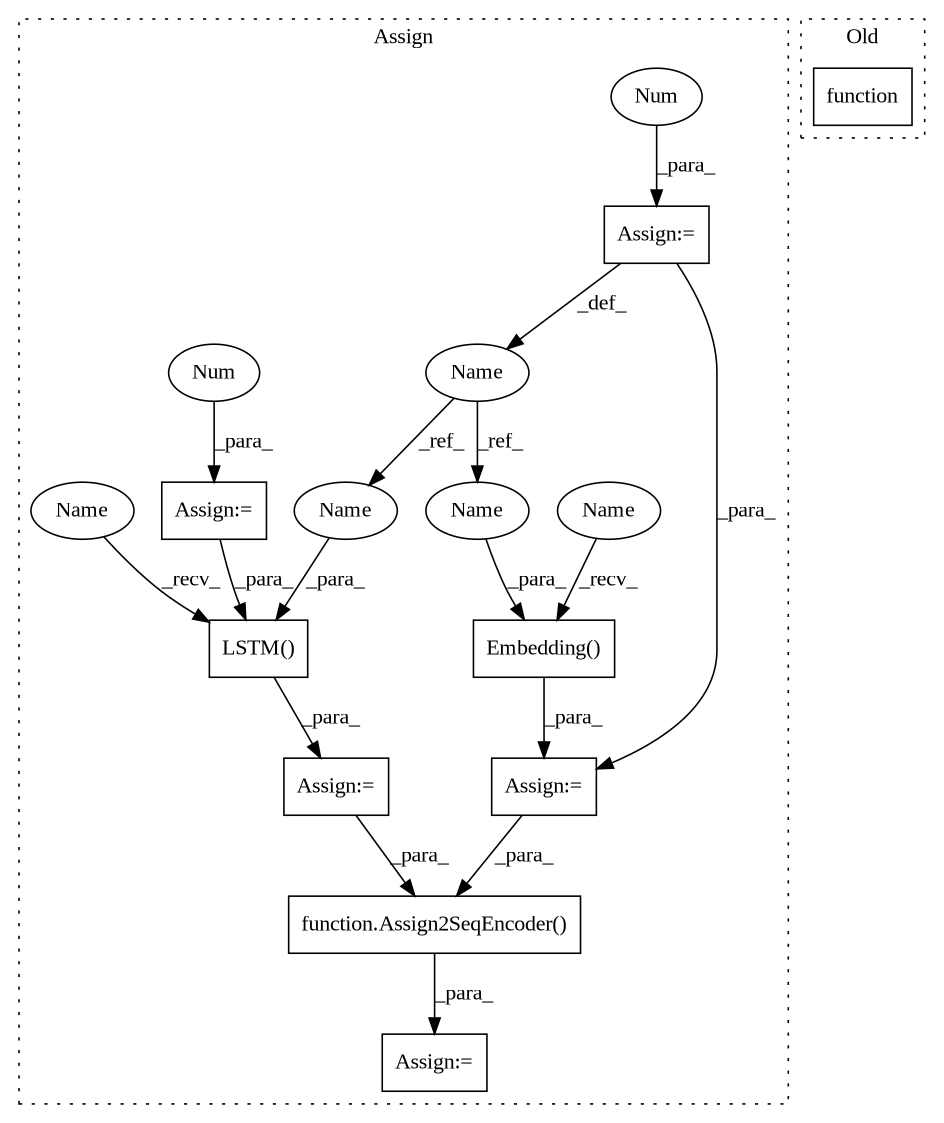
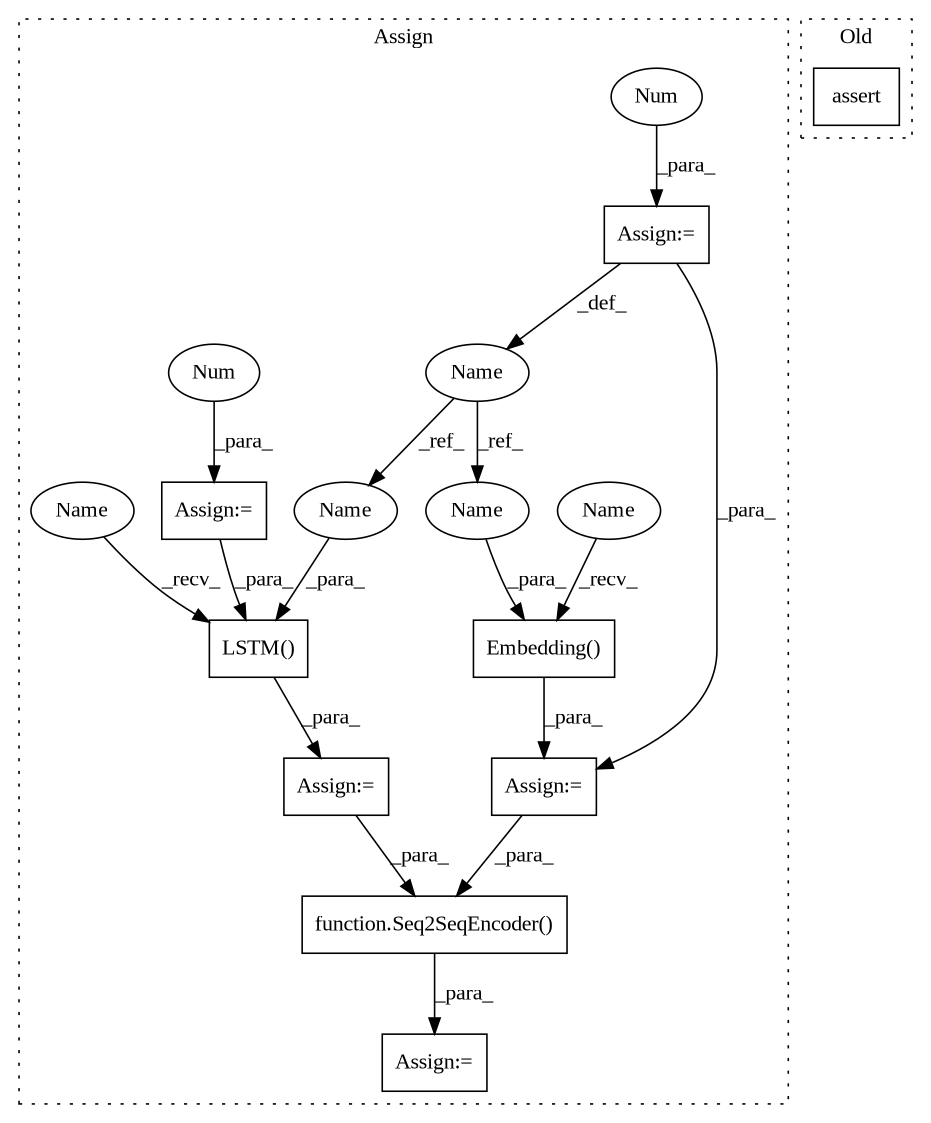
(863, 97) -> (857, 97)
(435, 925) -> (435, 925)
